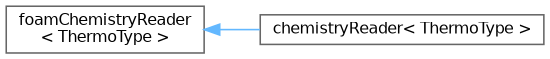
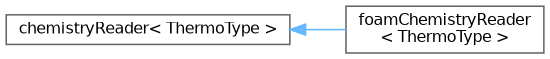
(240, 30) -> (326, 30)
